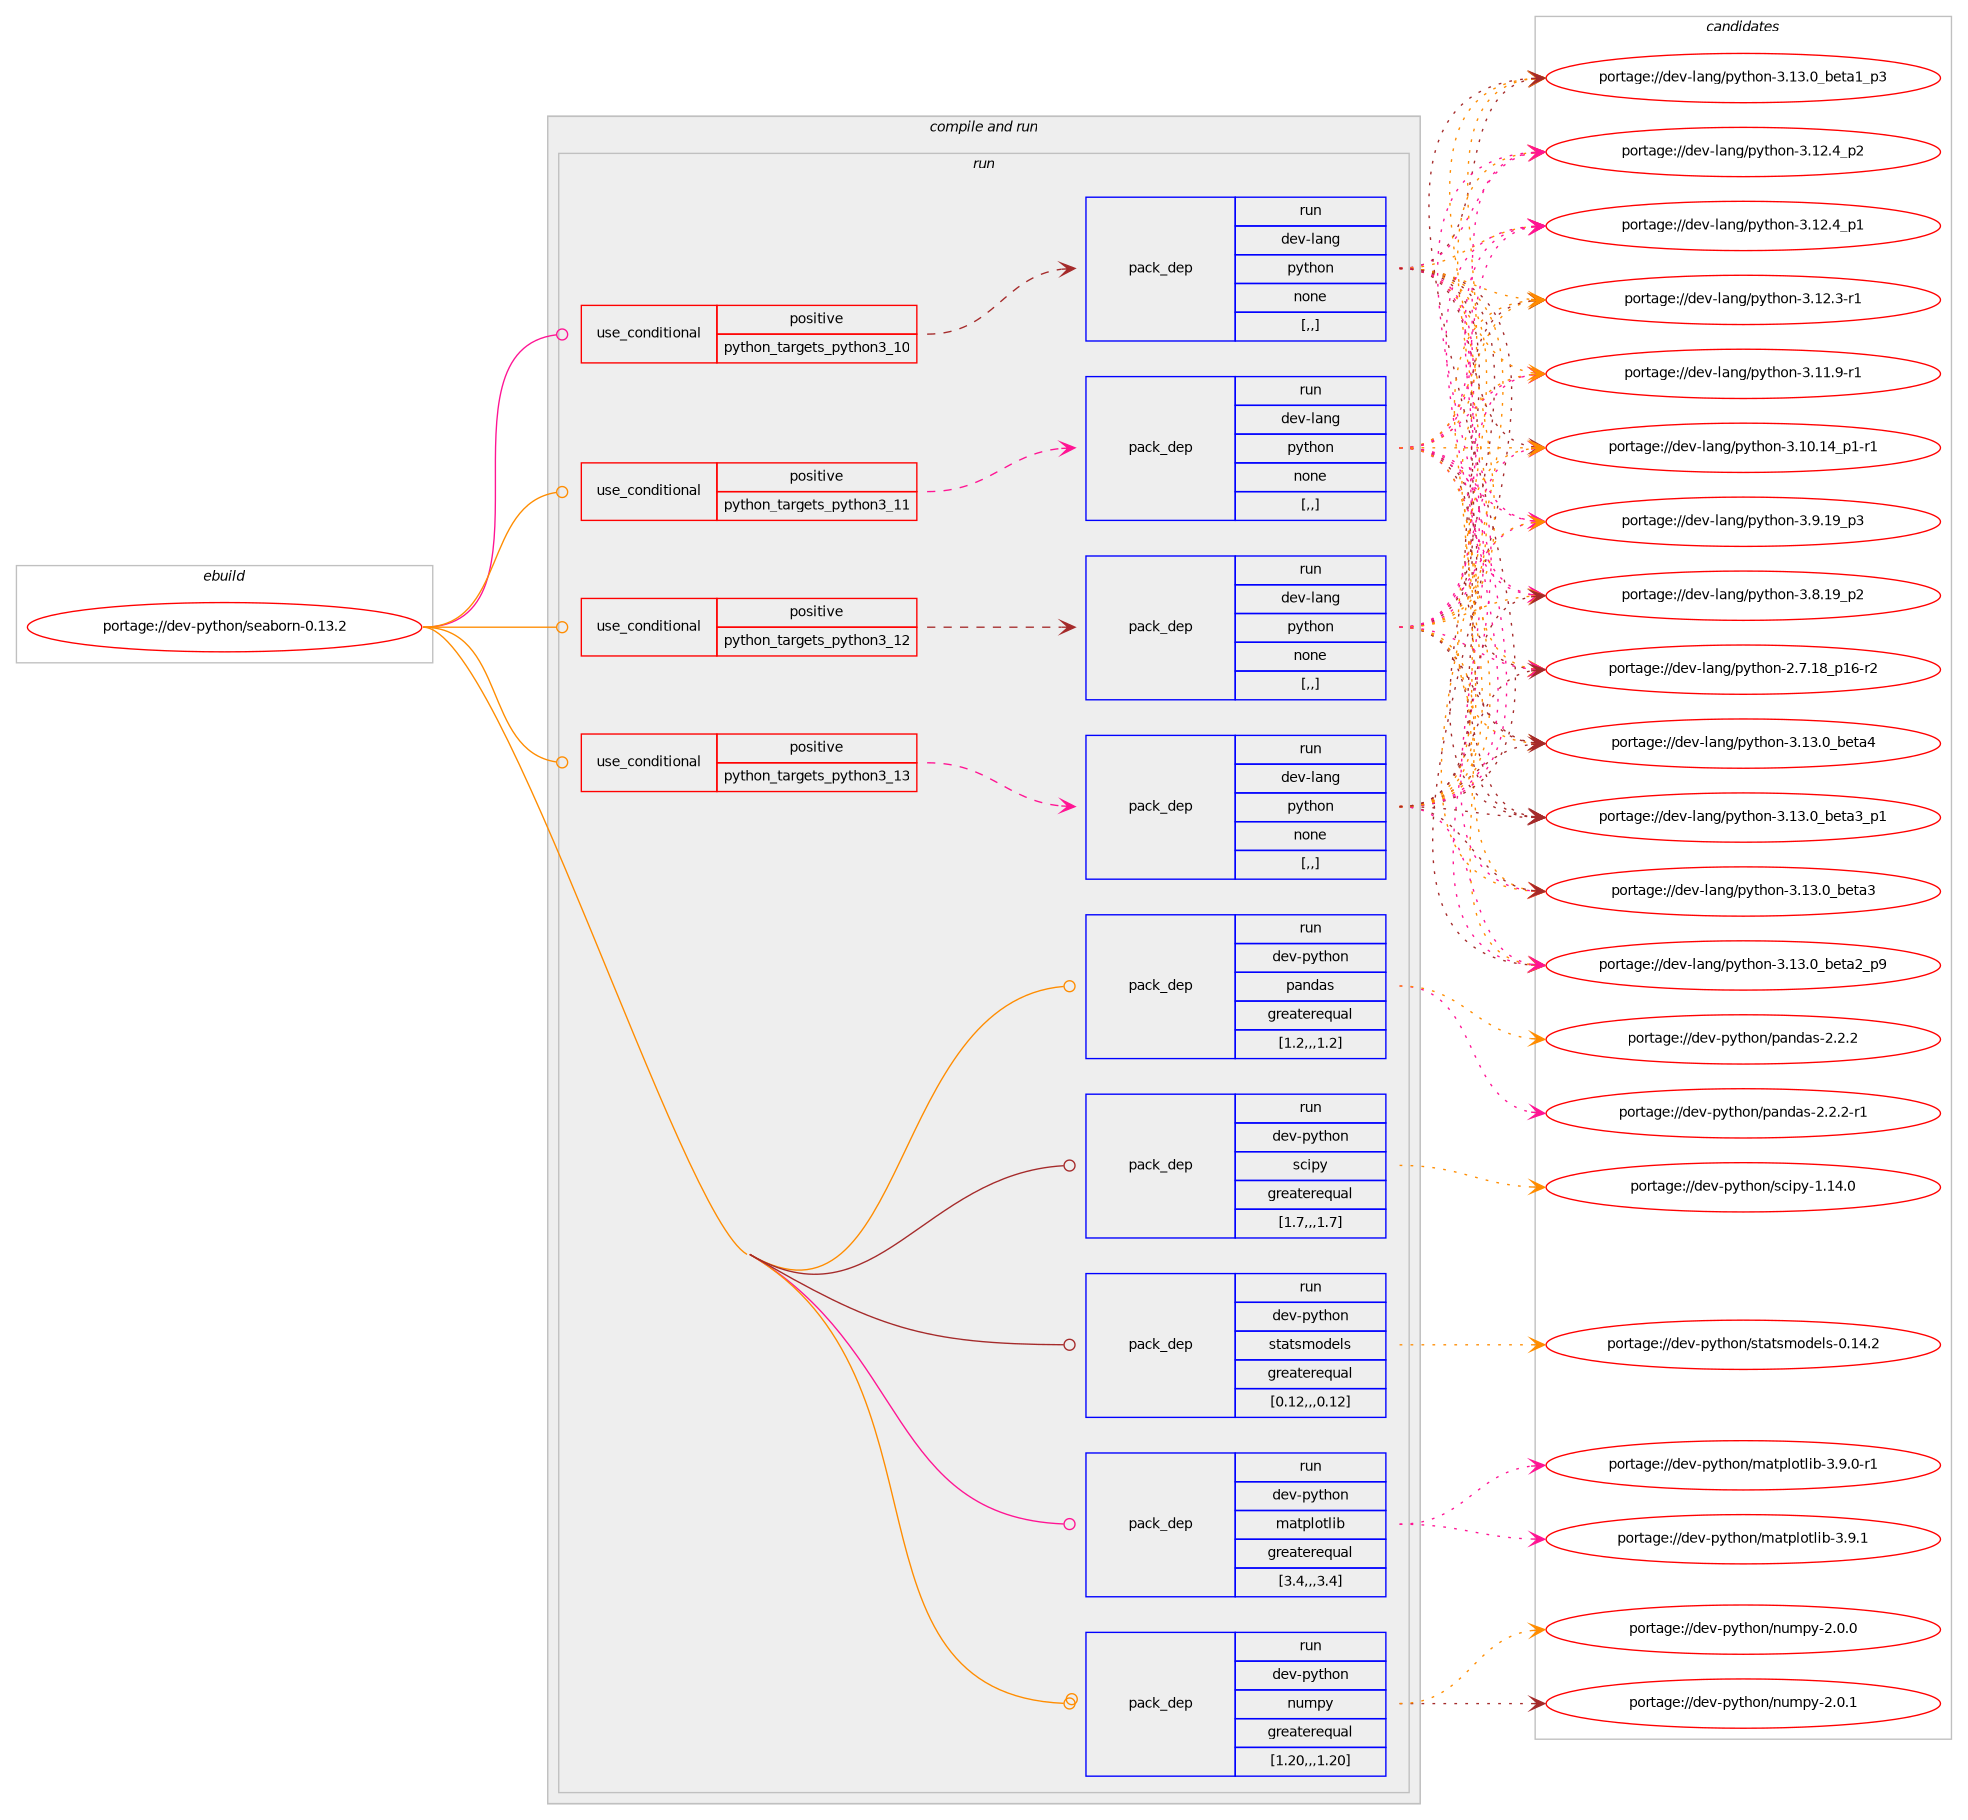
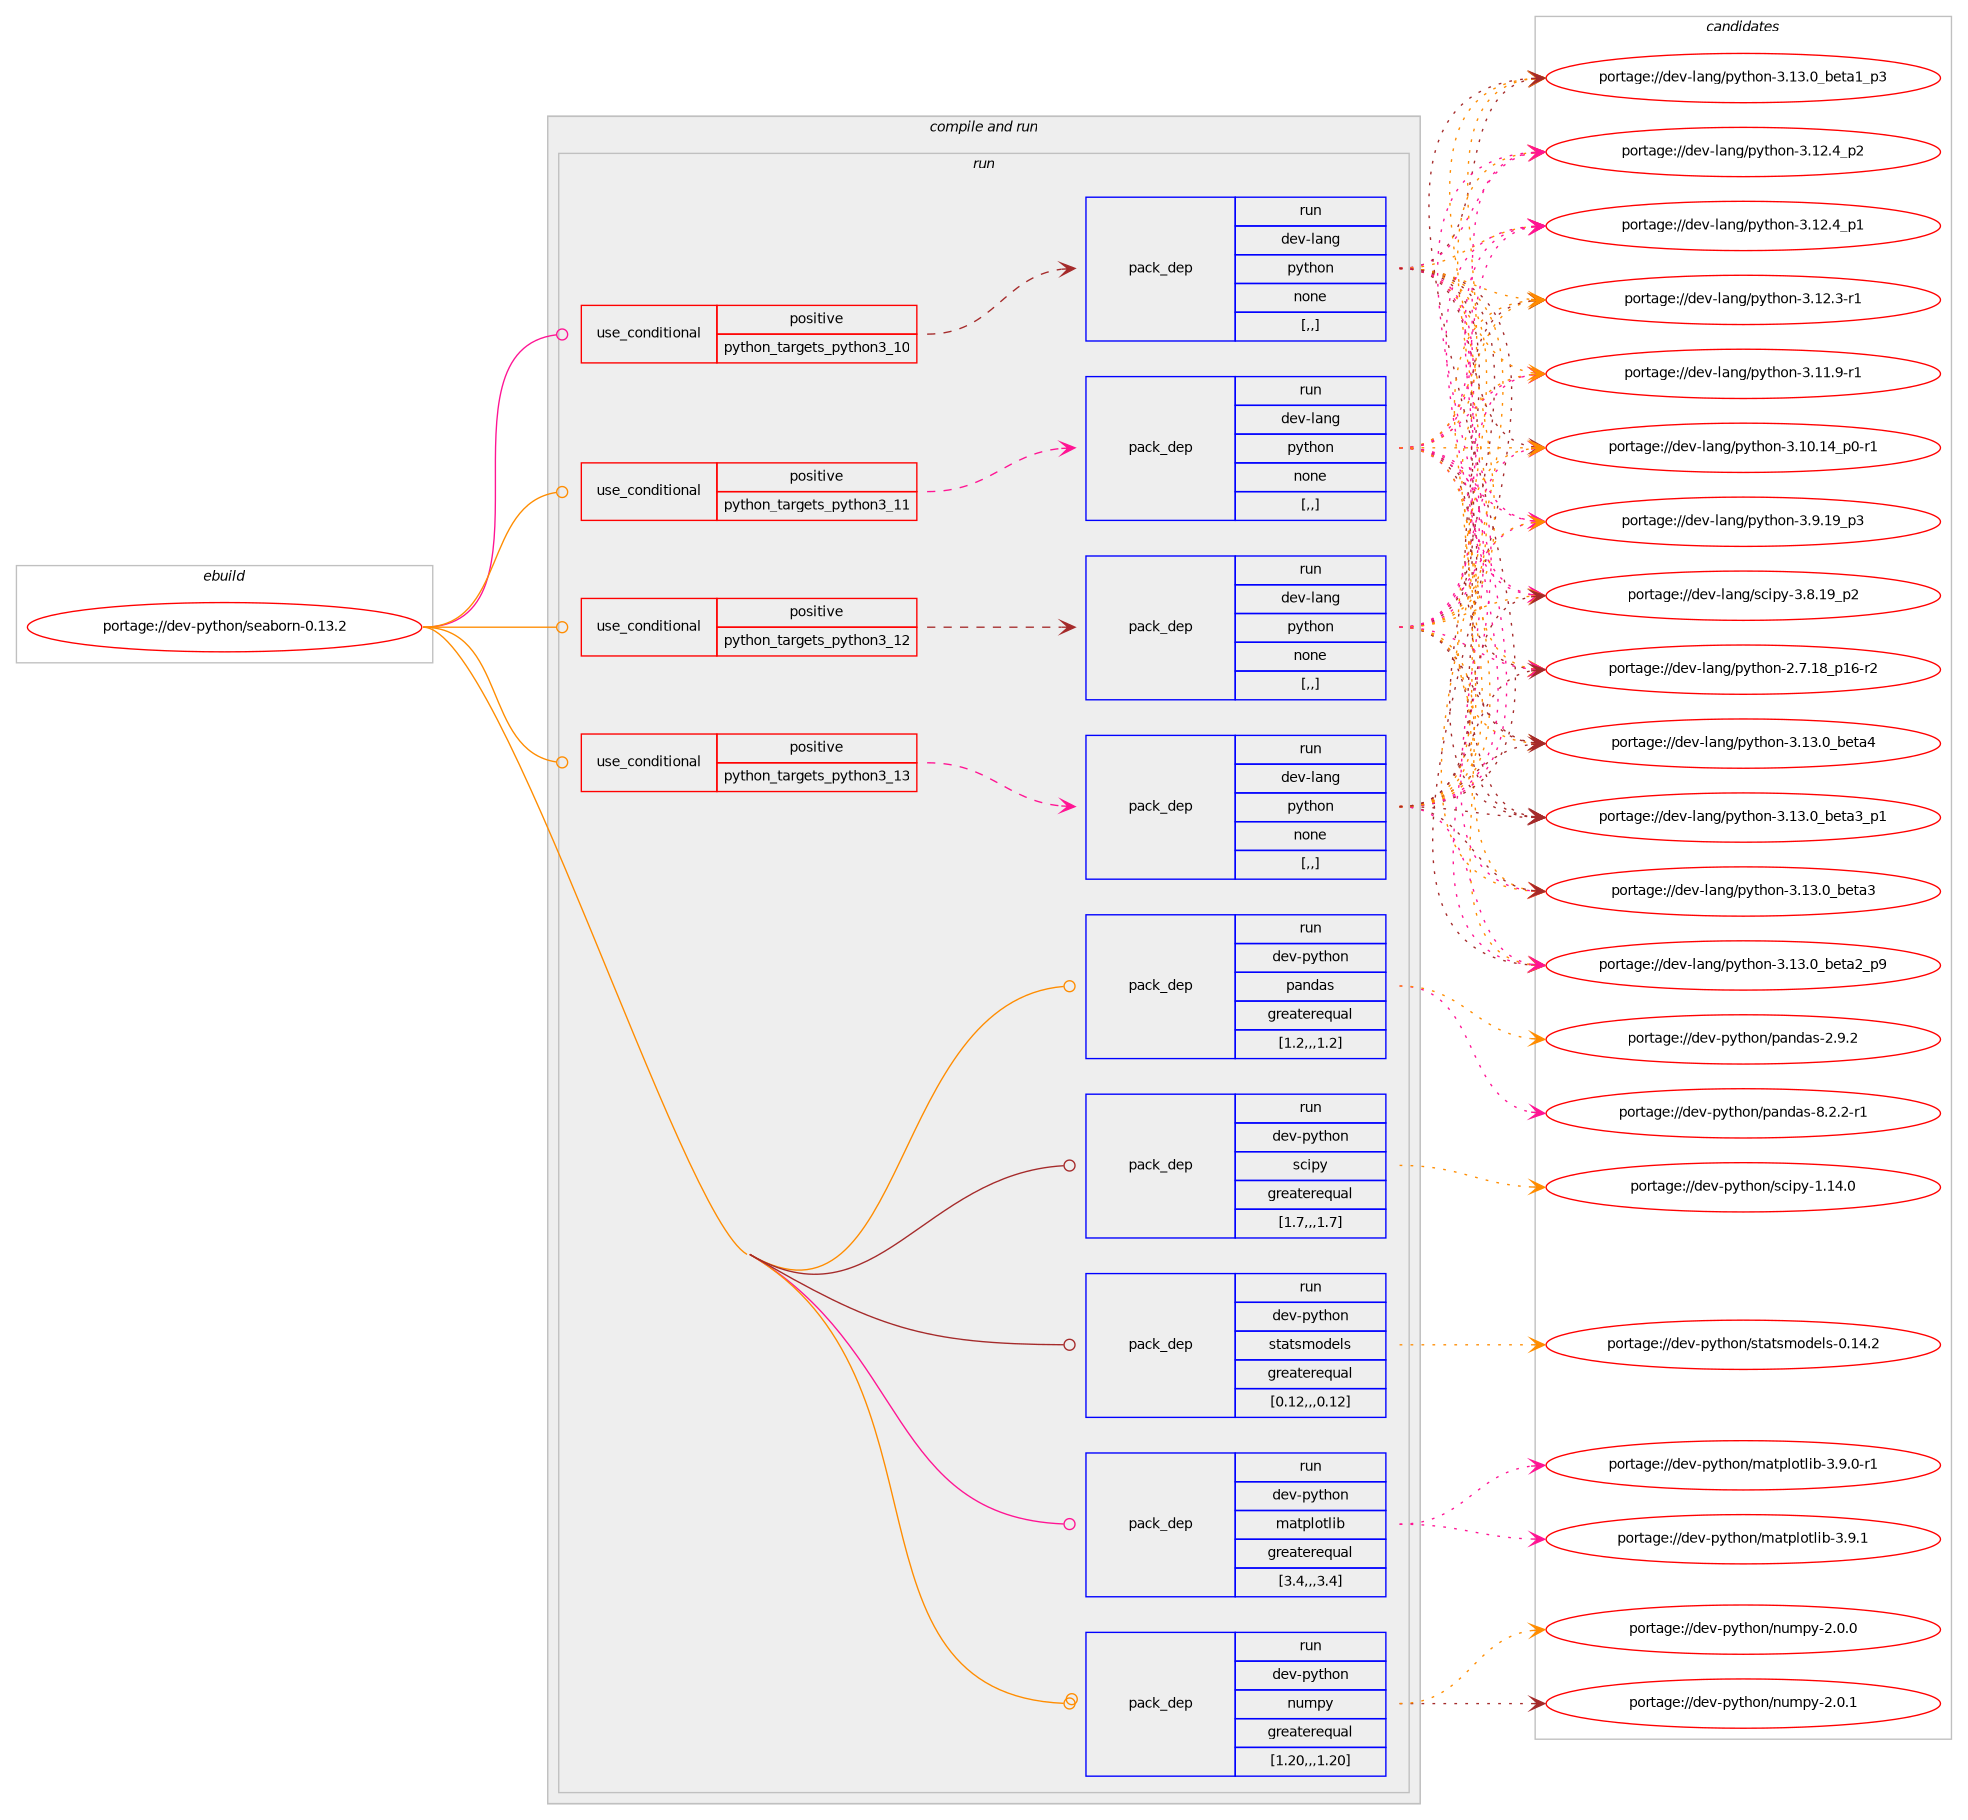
(1743, 448) -> (1743, 448)
(1743, 596) -> (1743, 596)
(1743, 1039) -> (1743, 1039)
(1743, 1113) -> (1743, 1113)
